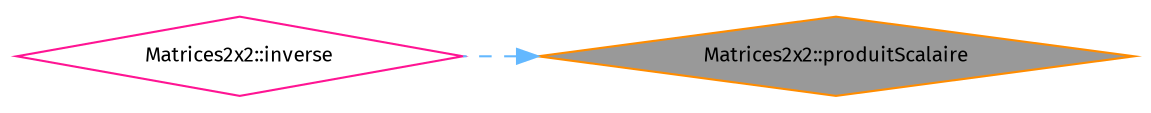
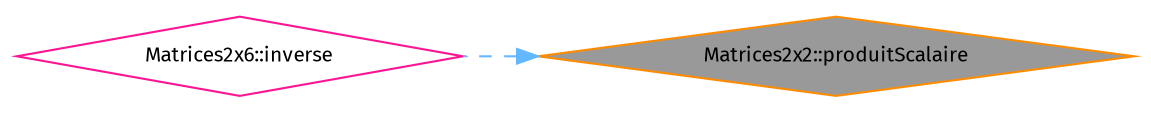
(240, 56) -> (240, 56)
